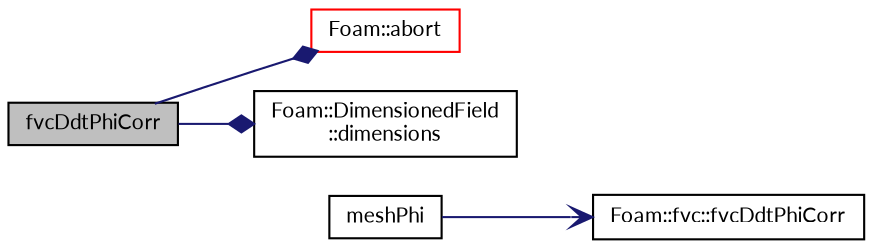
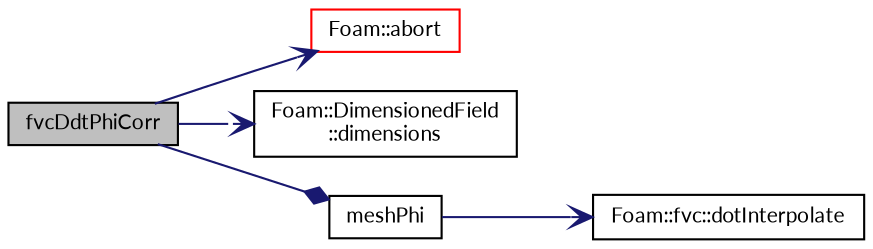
(226, 80) -> (226, 80)
(203, 124) -> (203, 124)
none -> (231, 168)
(729, 217) -> (729, 217)
